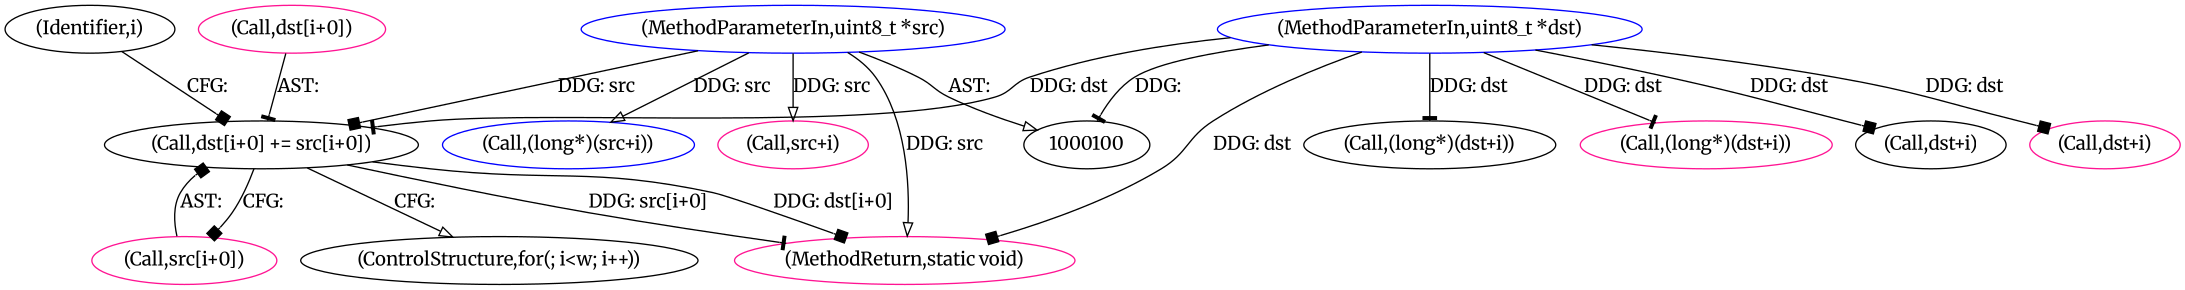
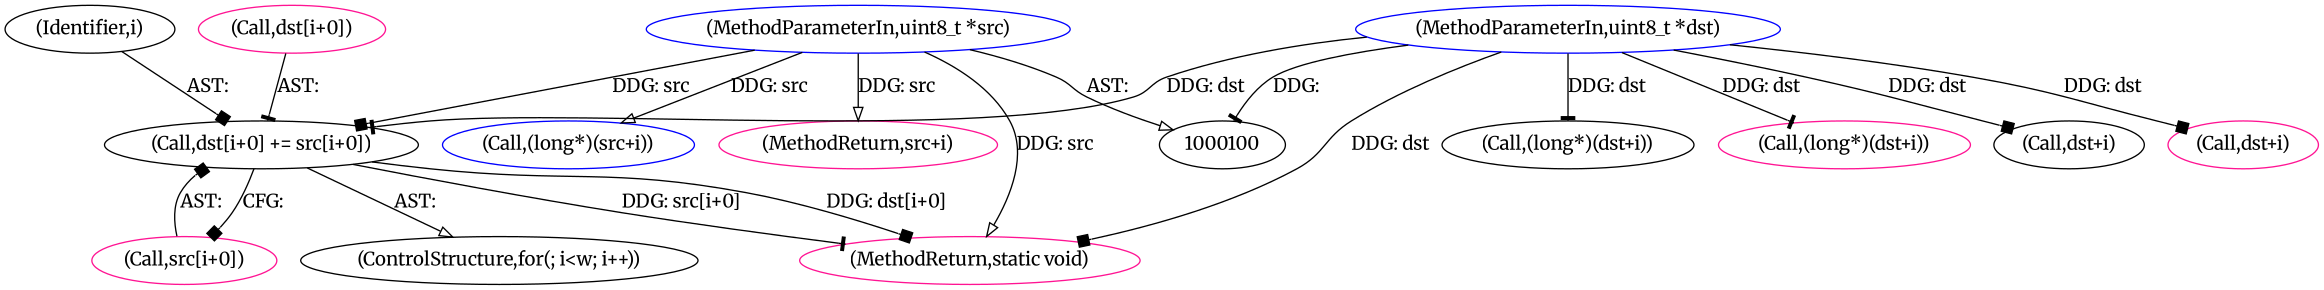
(210, 87) -> (210, 87)
(793, 145) -> (858, 145)
(417, 203) -> (418, 203)
